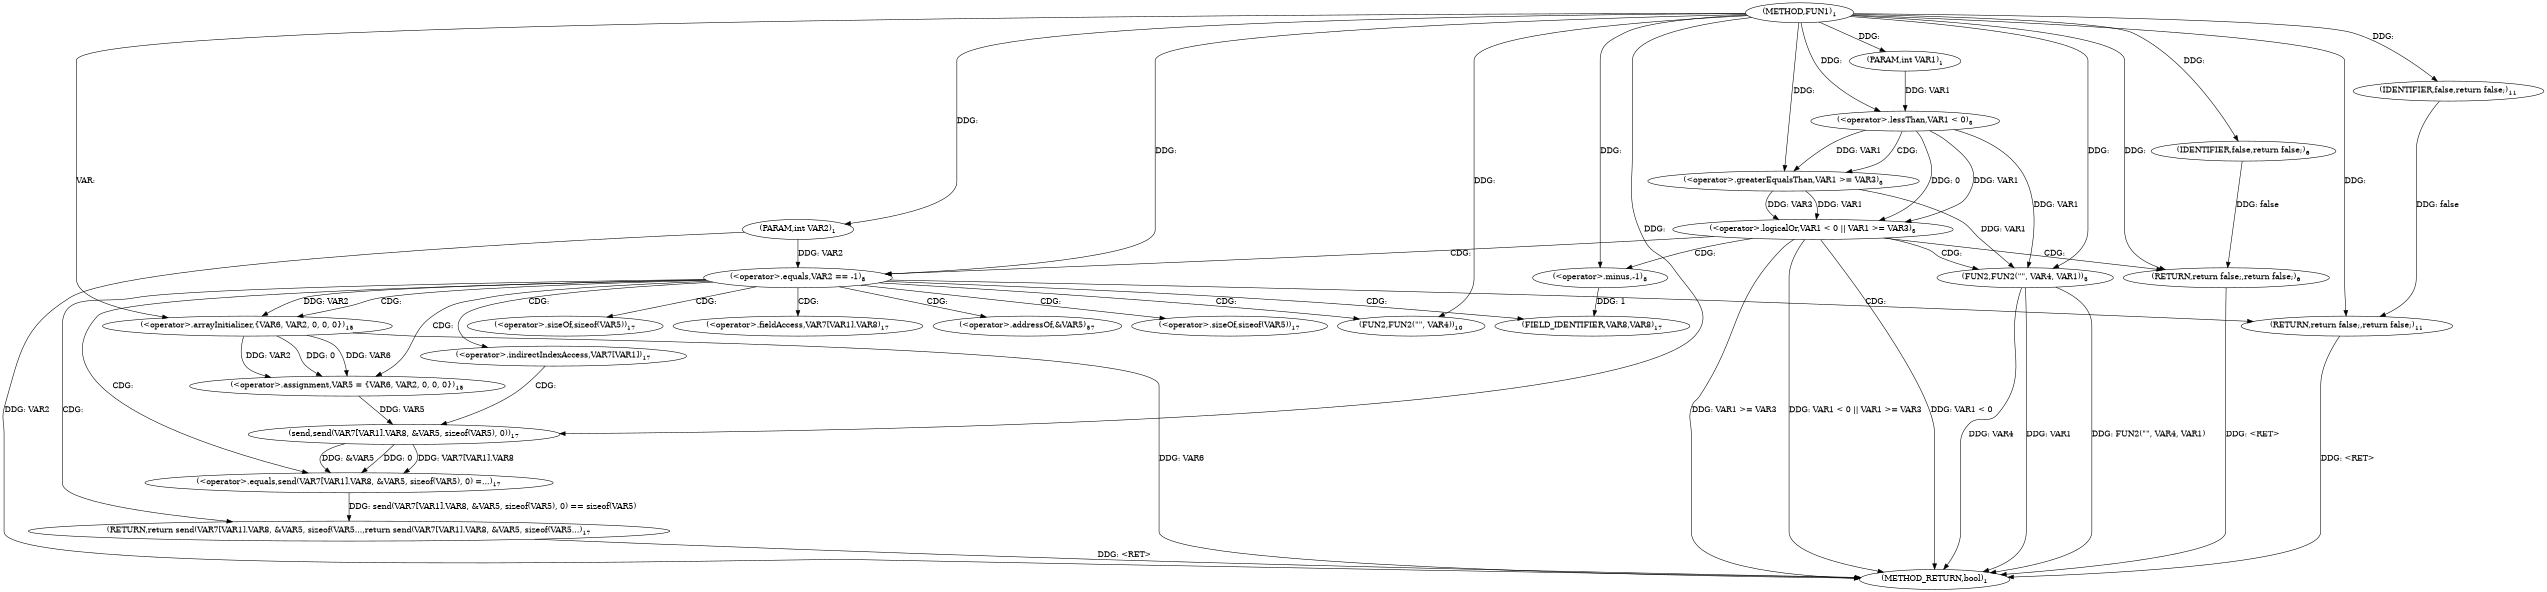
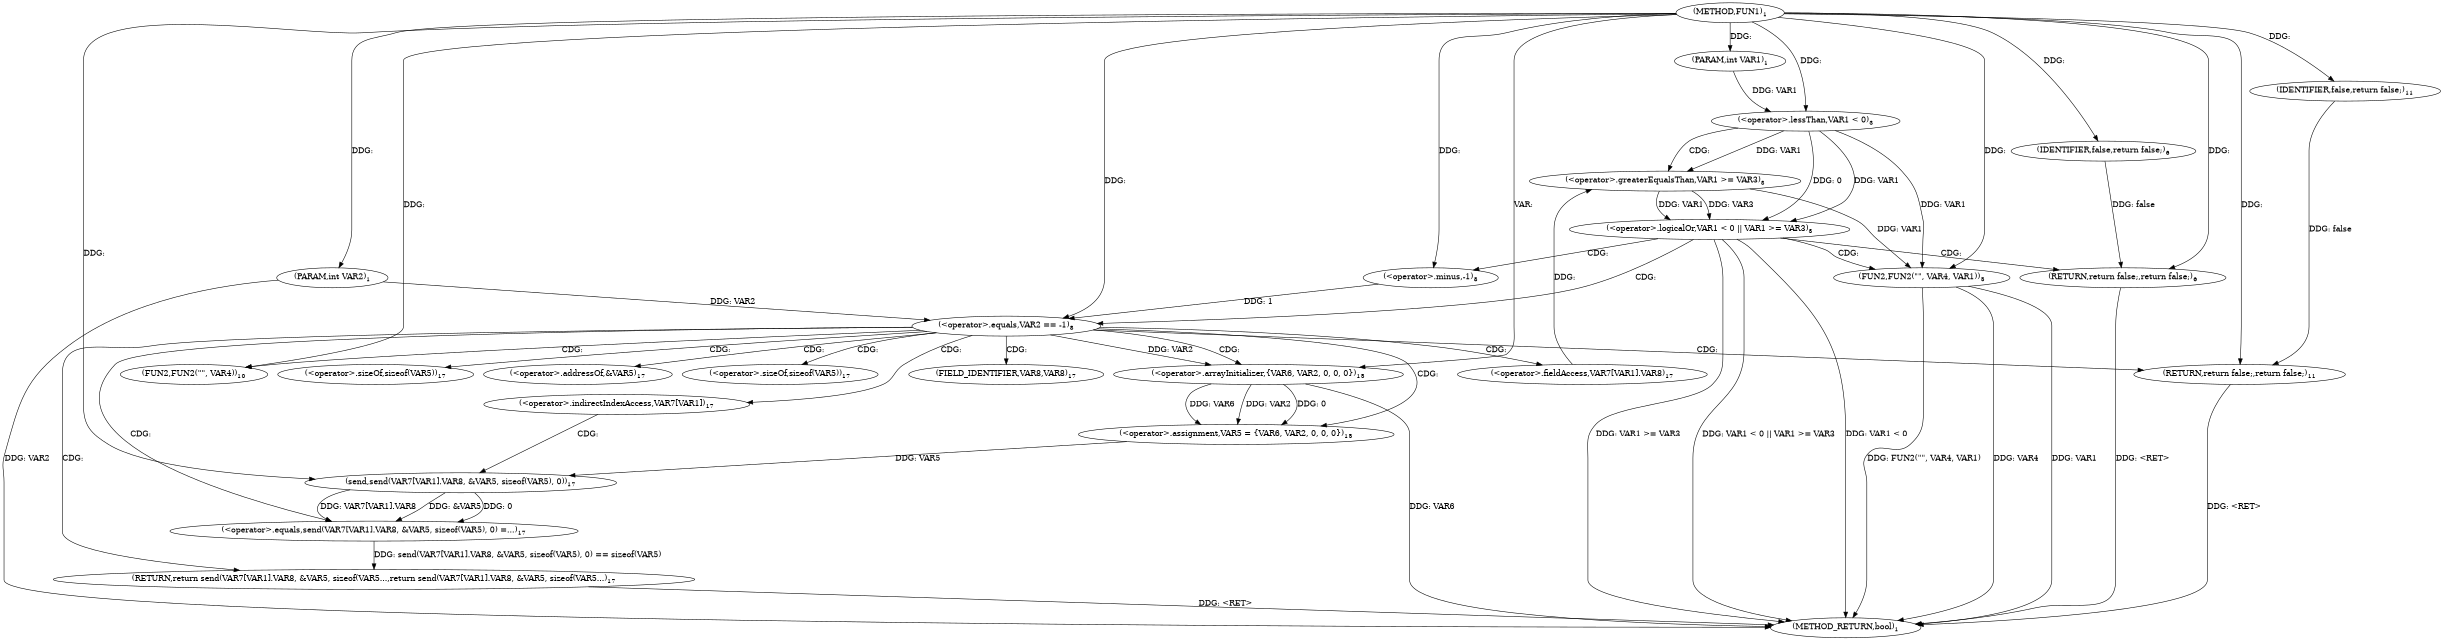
(1792, 94) -> (1554, 273)
(1597, 300) -> (1226, 301)
(1091, 325) -> (642, 374)
